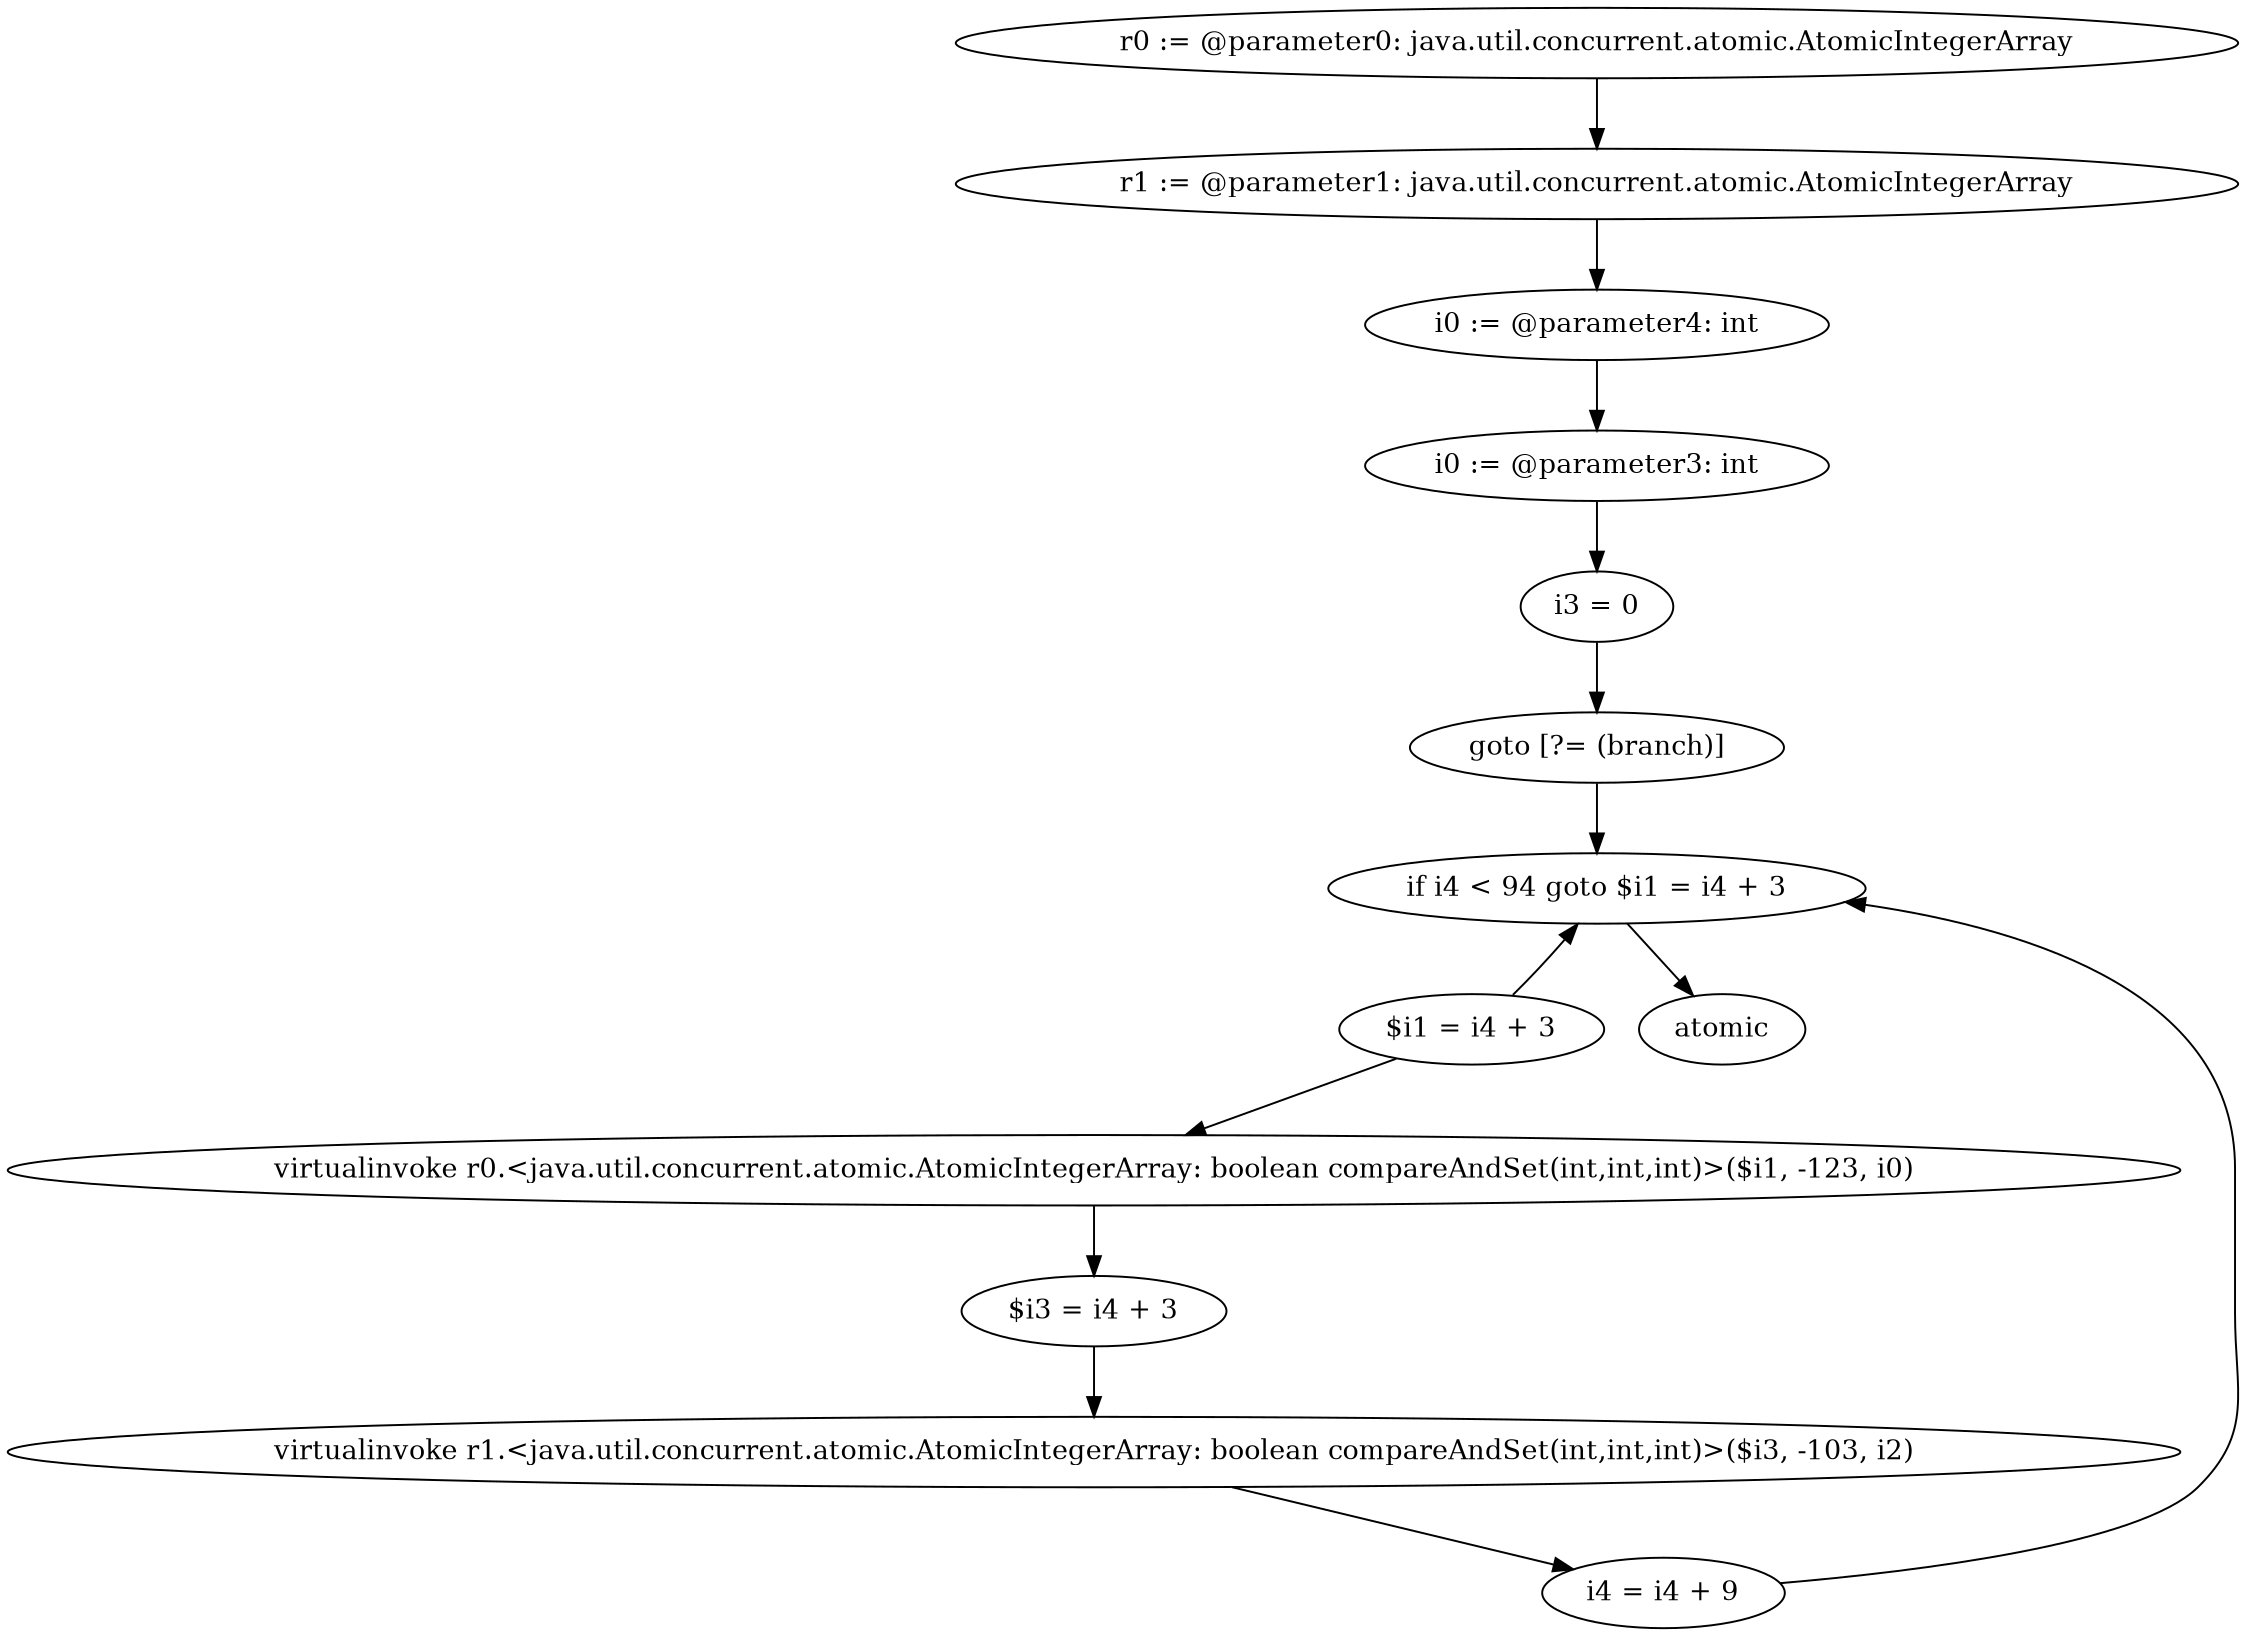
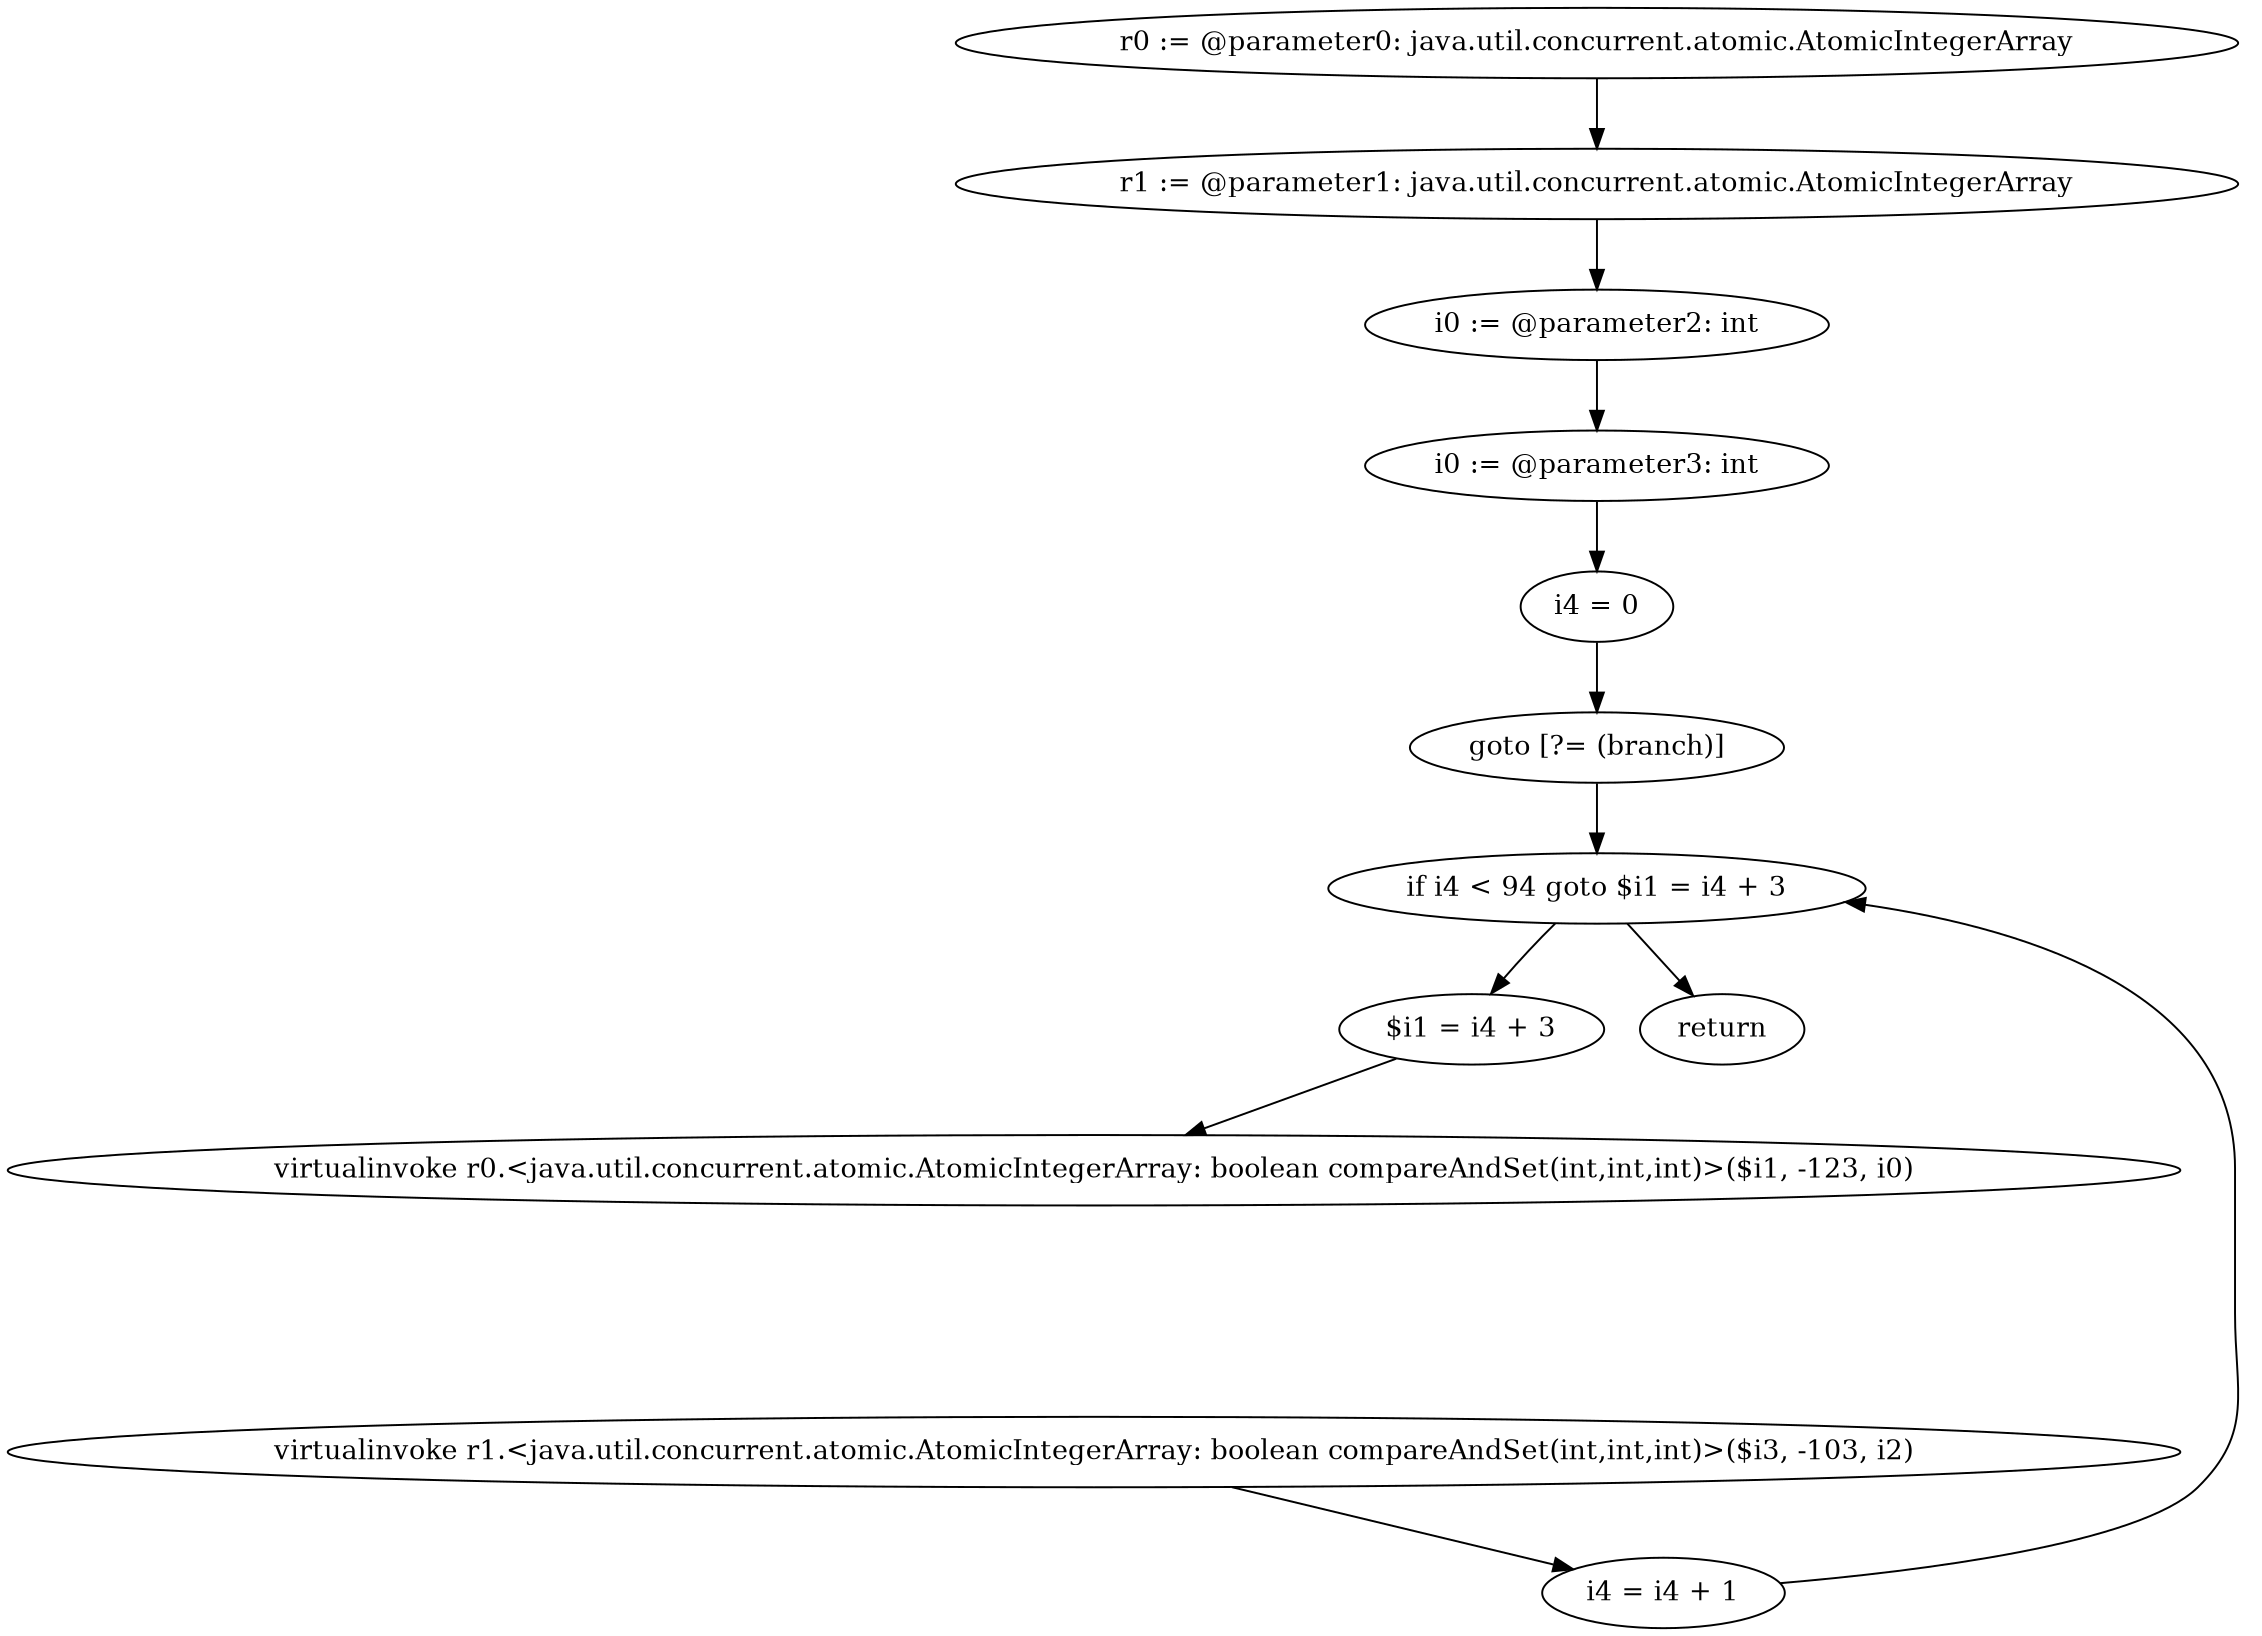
(1597, 325) -> (1597, 325)
(1597, 607) -> (1597, 607)
(1539, 968) -> (1529, 950)
(1722, 1029) -> (1722, 1029)
(1094, 1311) -> none
(1664, 1593) -> (1664, 1593)
